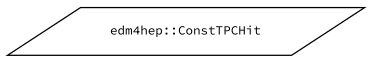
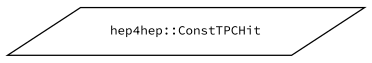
(186, 31) -> (186, 31)
